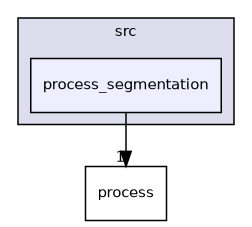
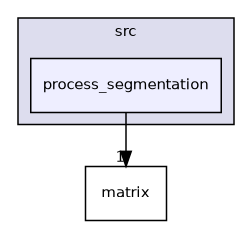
(126, 194) -> (126, 194)
